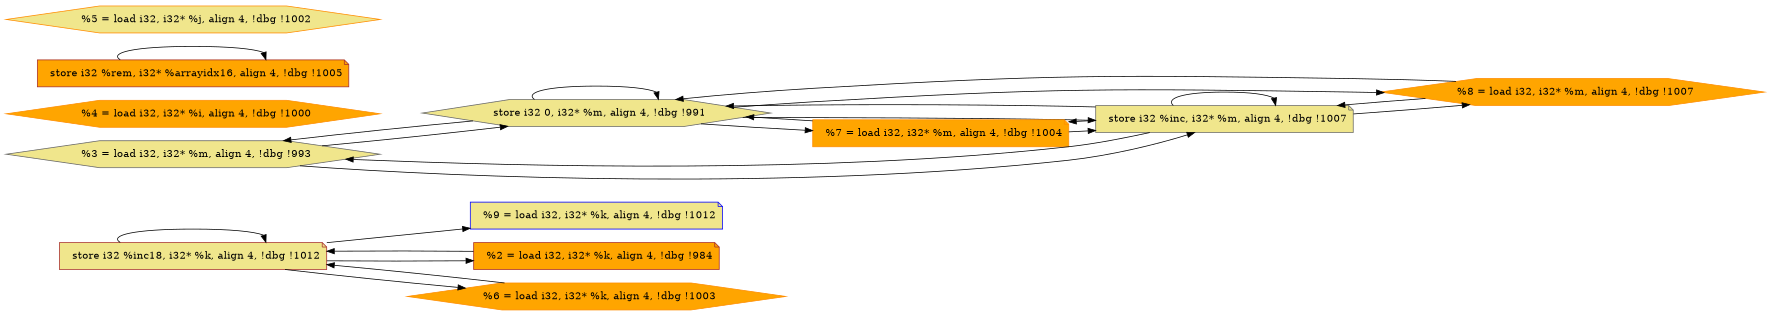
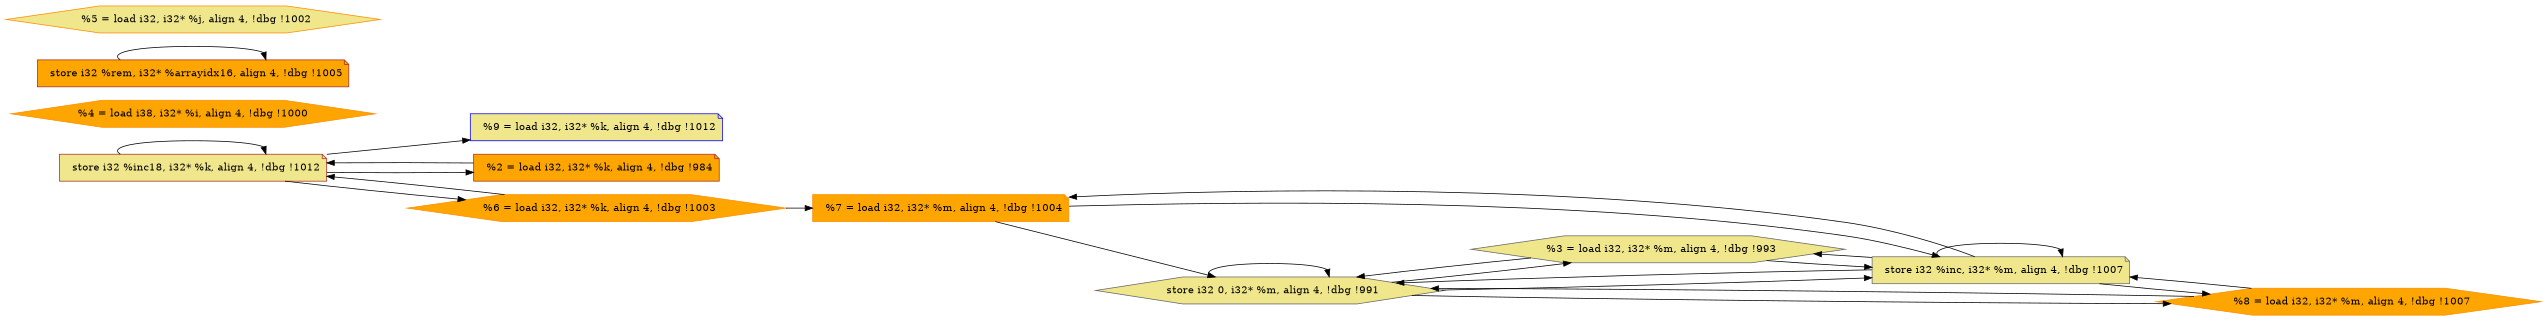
(193, 114) -> (193, 114)
(753, 127) -> (795, 208)
